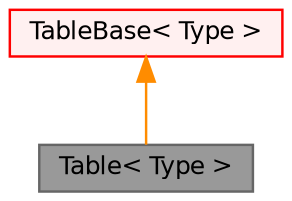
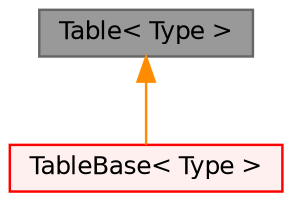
(146, 113) -> (146, 113)
